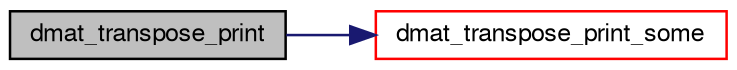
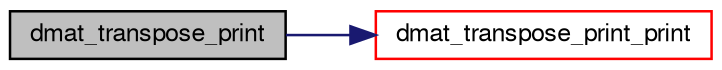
(551, 35) -> (544, 35)
